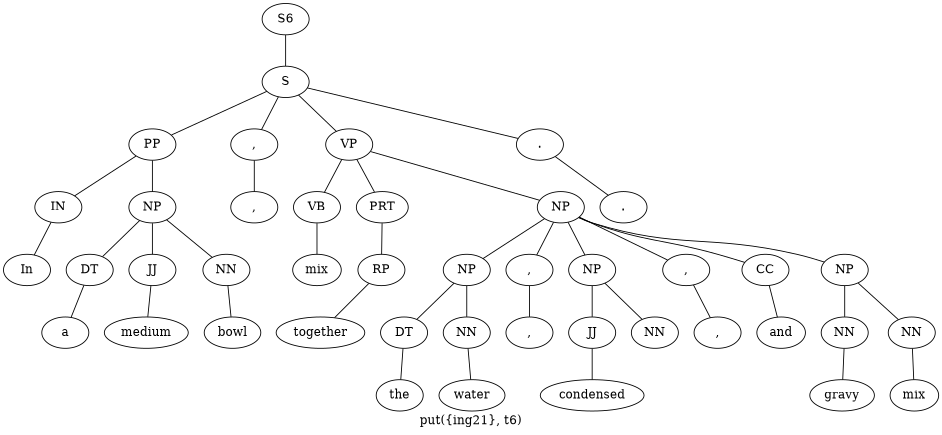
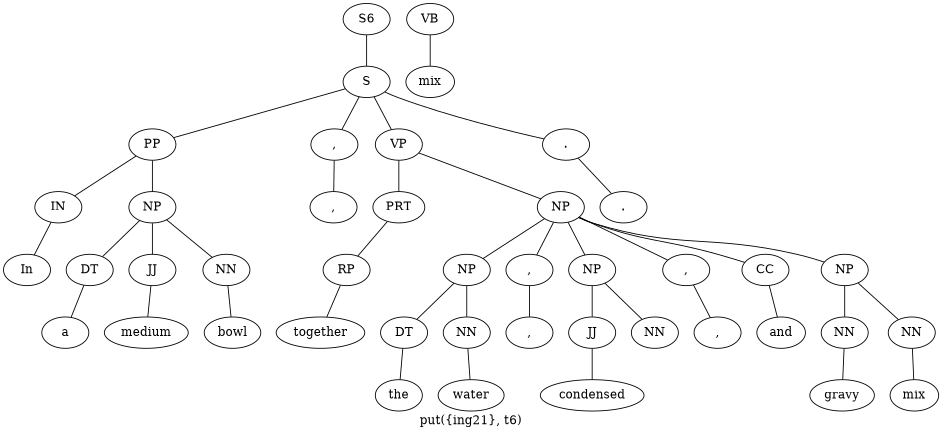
(333, 176) -> none
